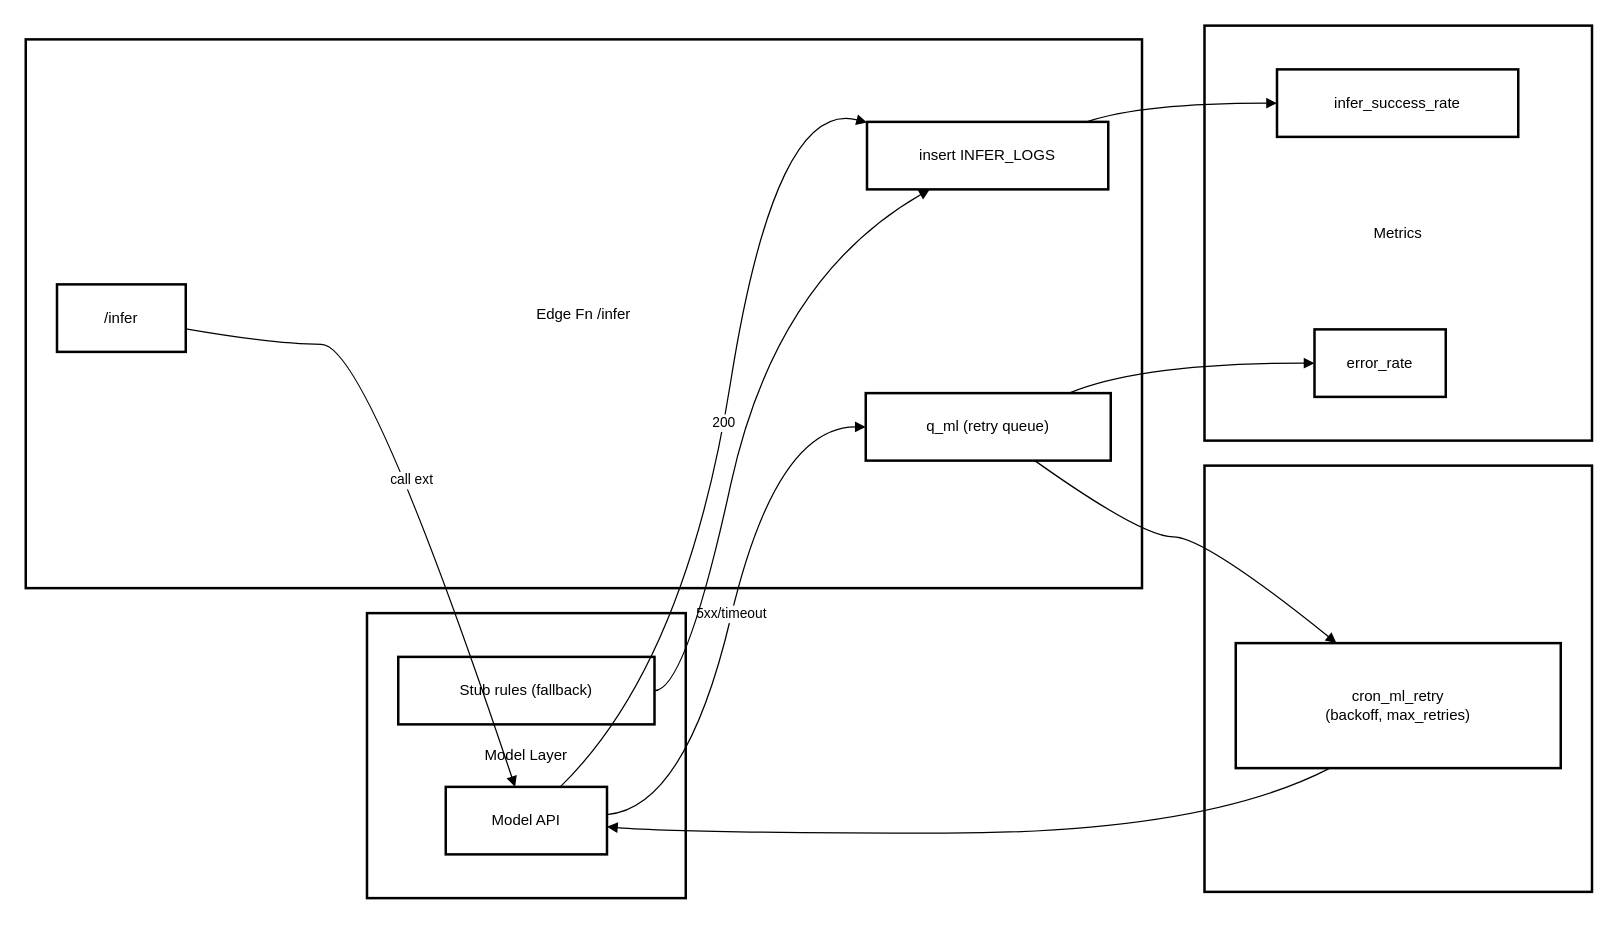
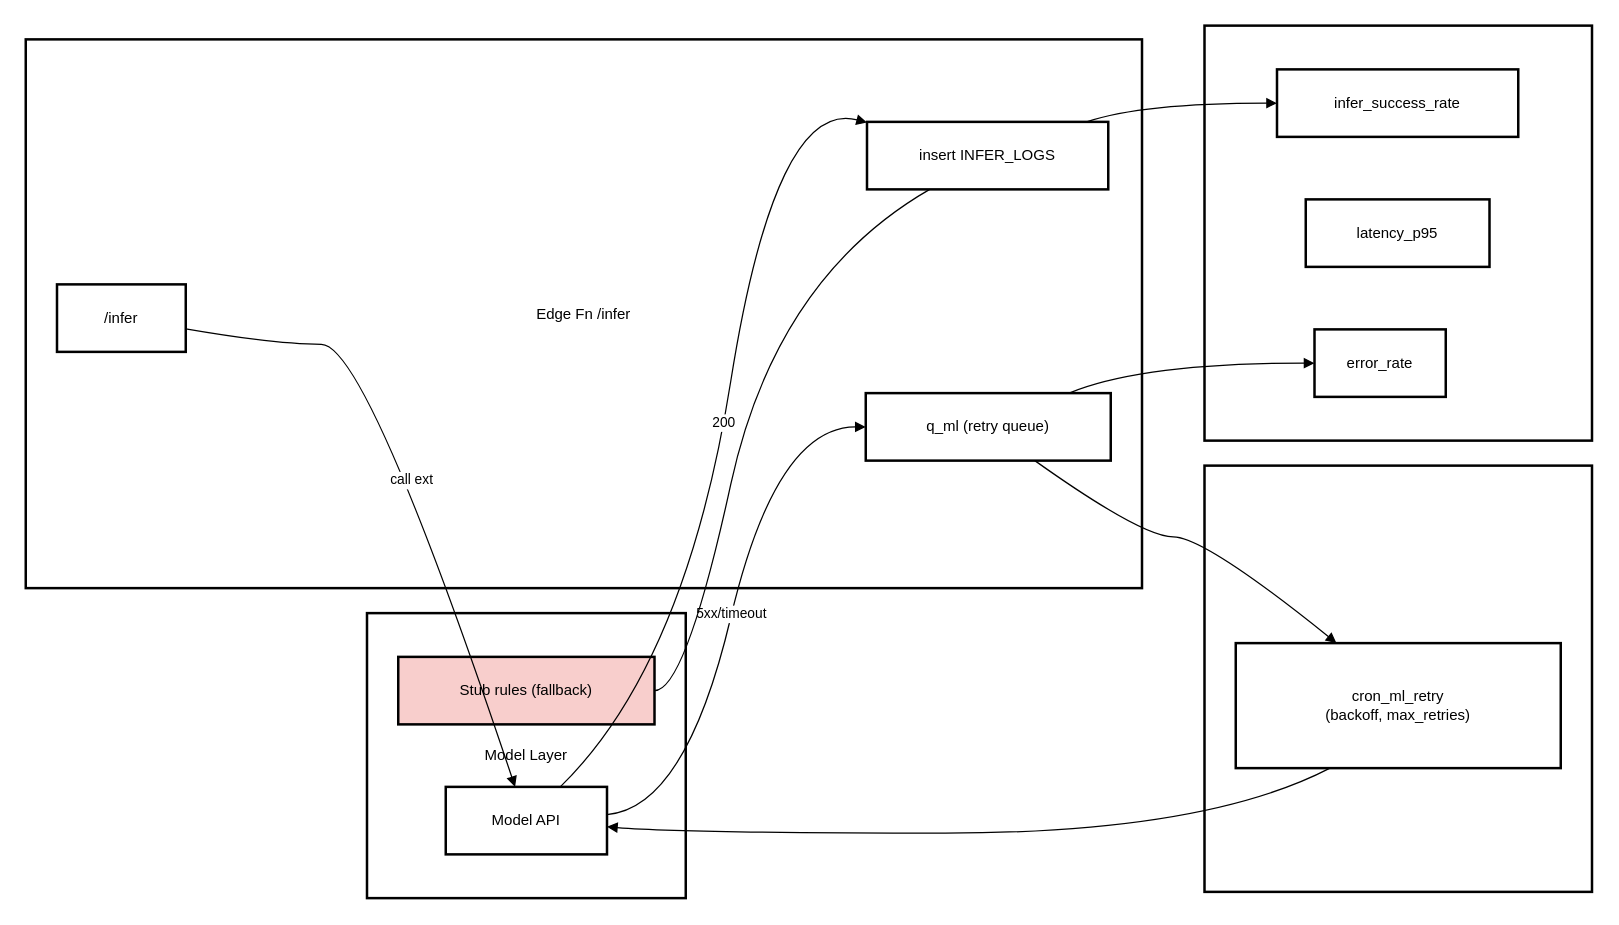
(920, 195) -> (924, 193)
none -> (1398, 233)
(526, 691) -> (526, 691)
